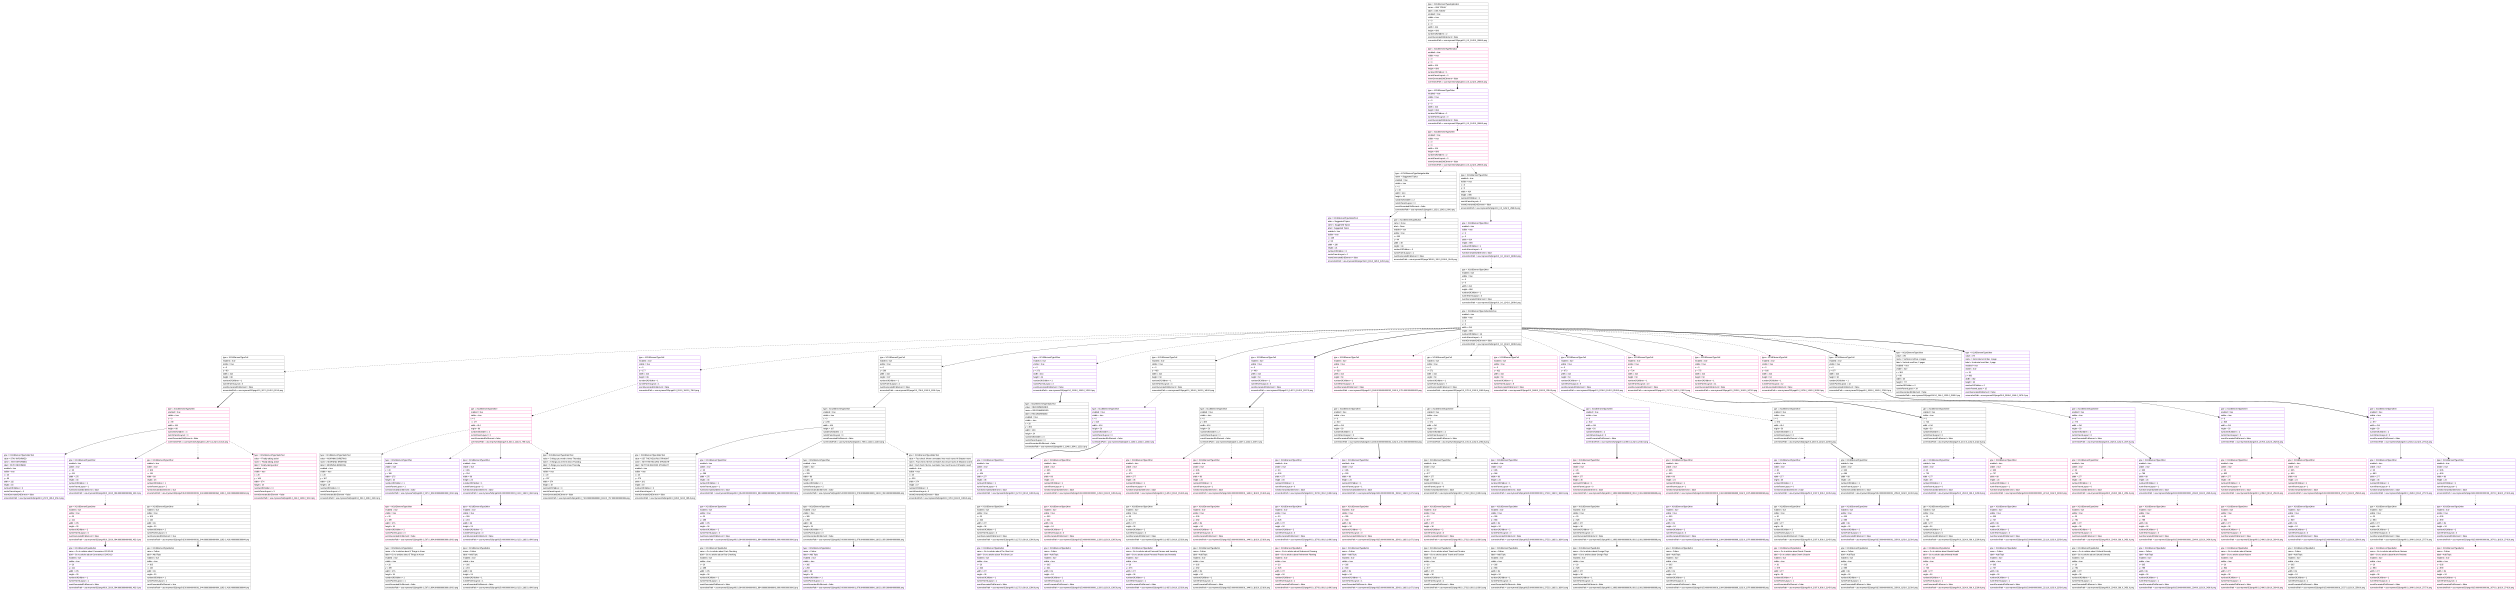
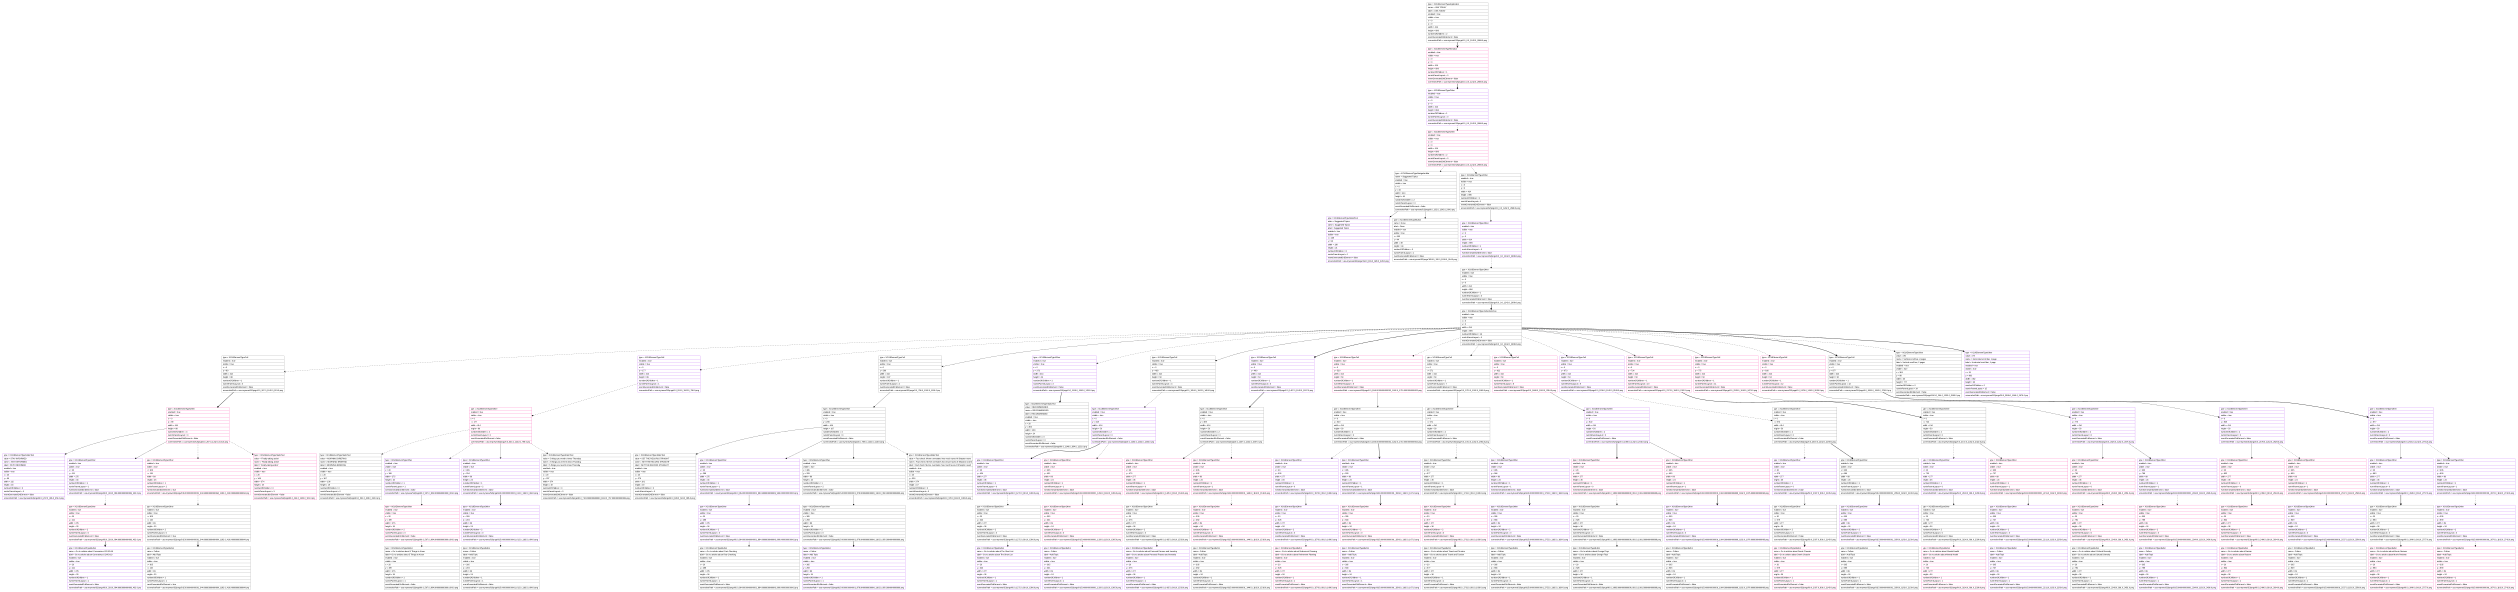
(1457, 44) -> (1457, 44)
